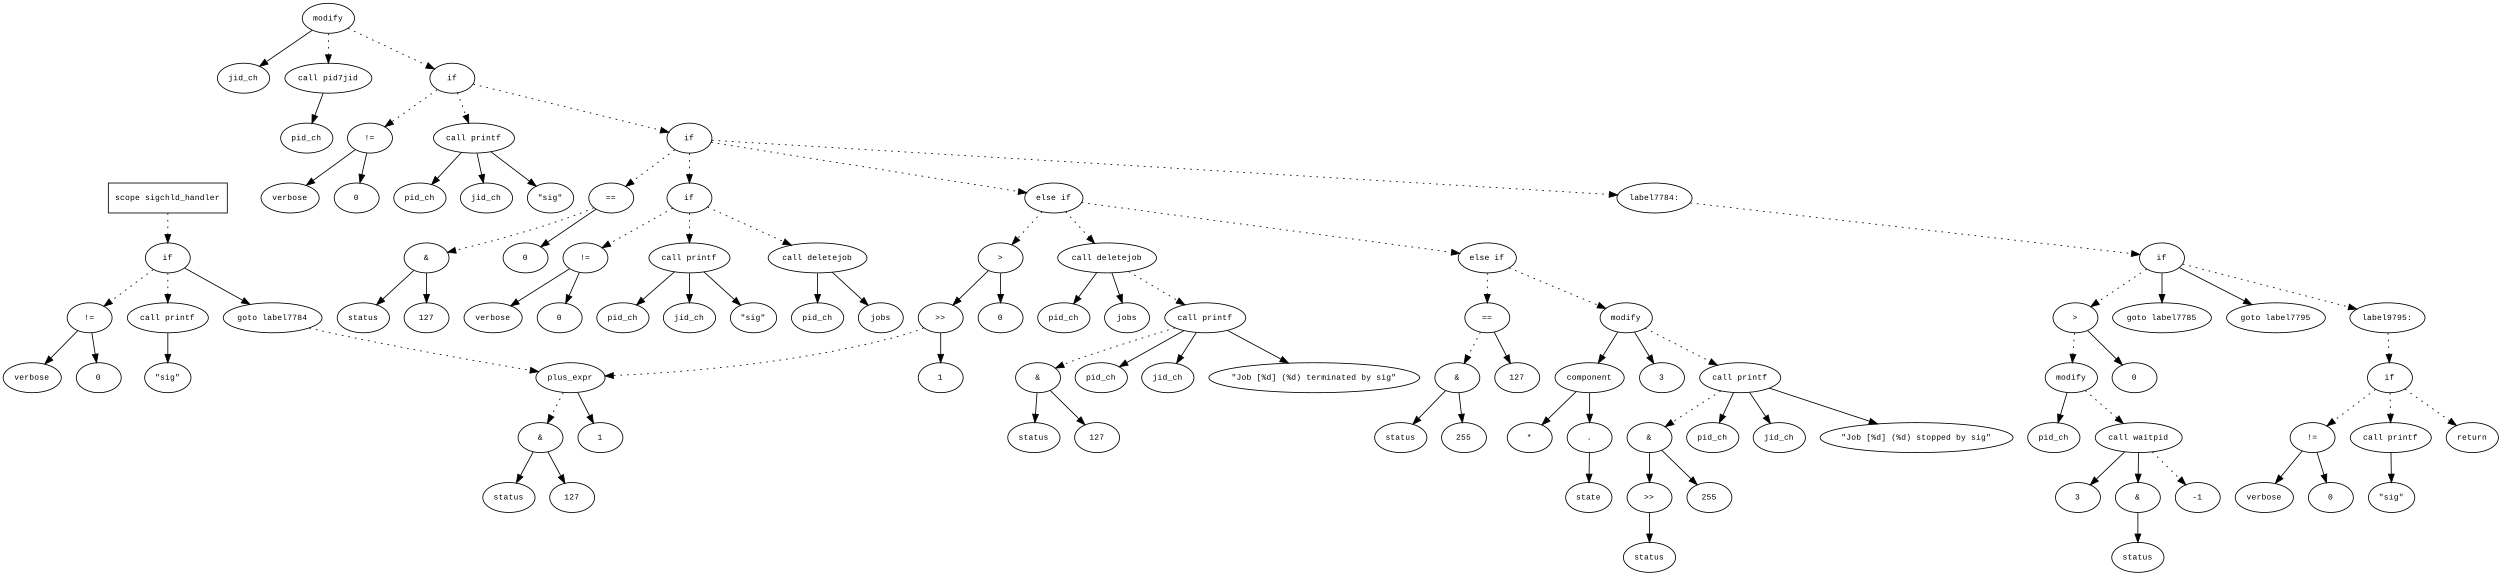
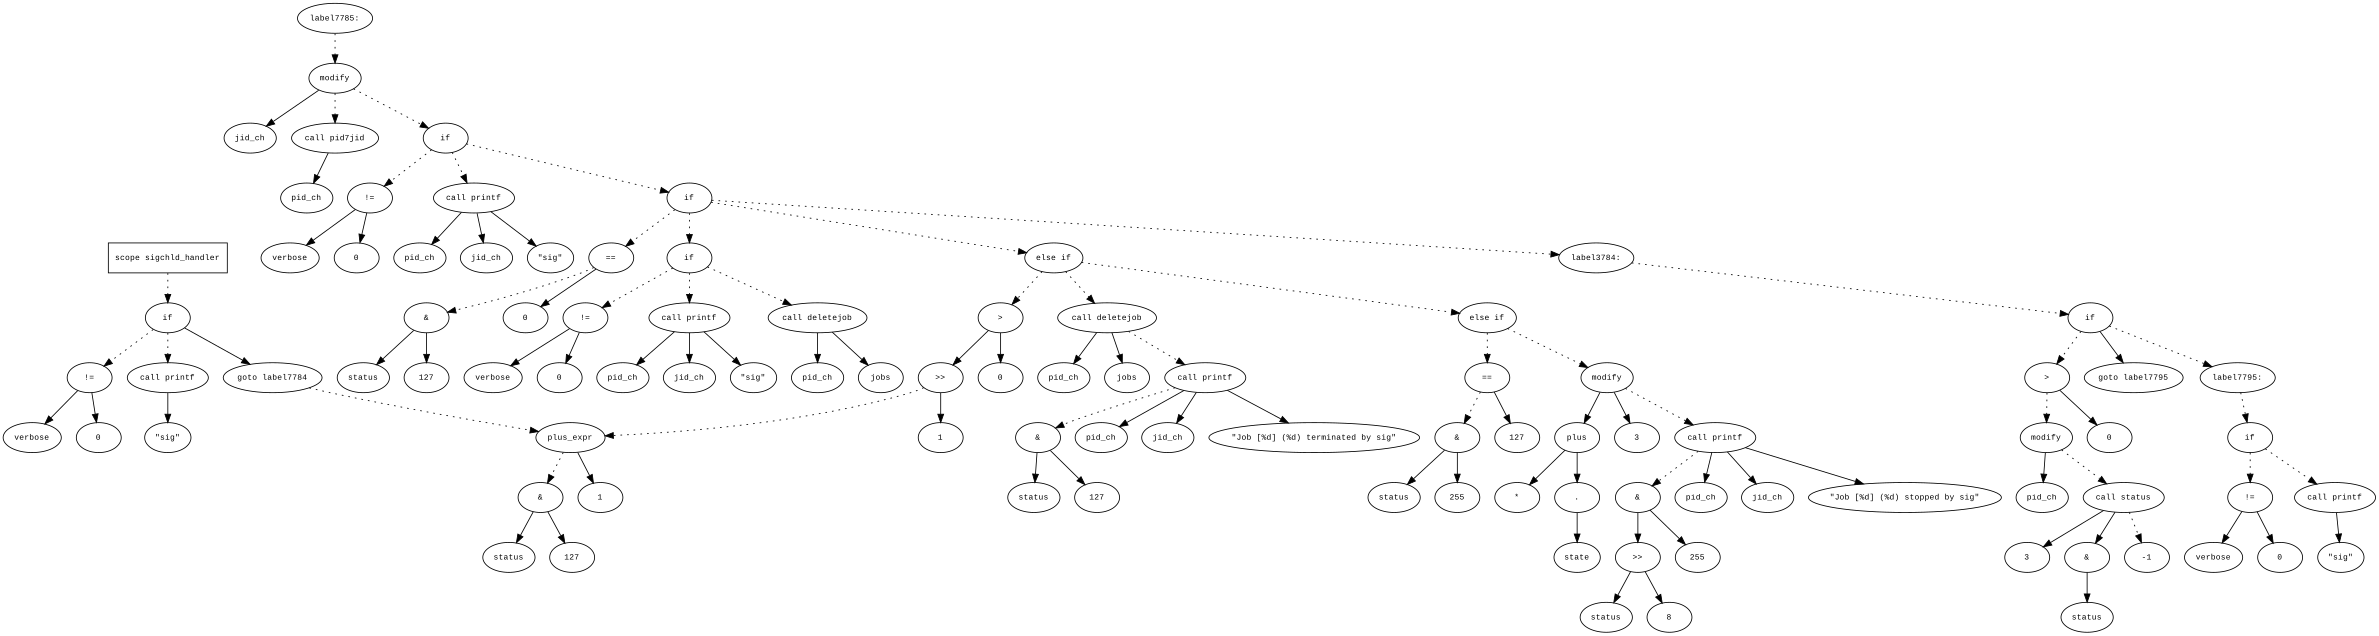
none -> (335, 18)
(1654, 198) -> (1596, 258)
(2162, 318) -> none
(2387, 318) -> (2238, 378)
(1590, 378) -> (1577, 438)
(2139, 438) -> (2124, 498)
(2472, 438) -> none
none -> (1669, 617)
